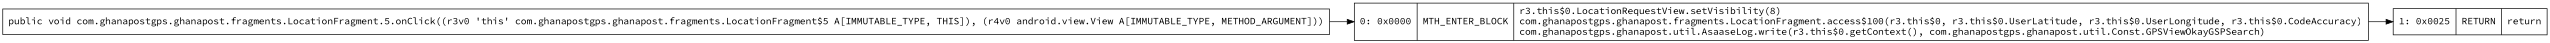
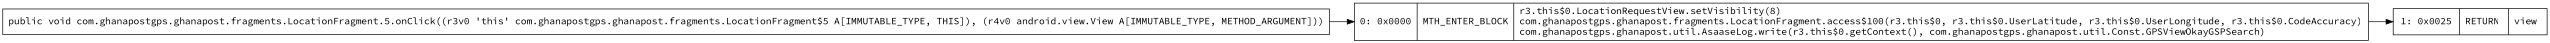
(2524, 21) -> (2526, 21)
